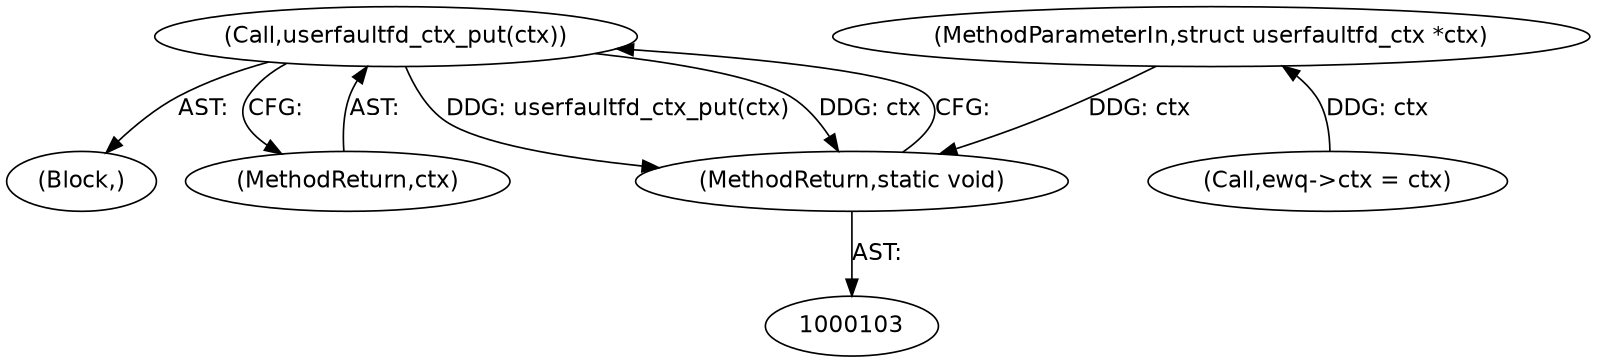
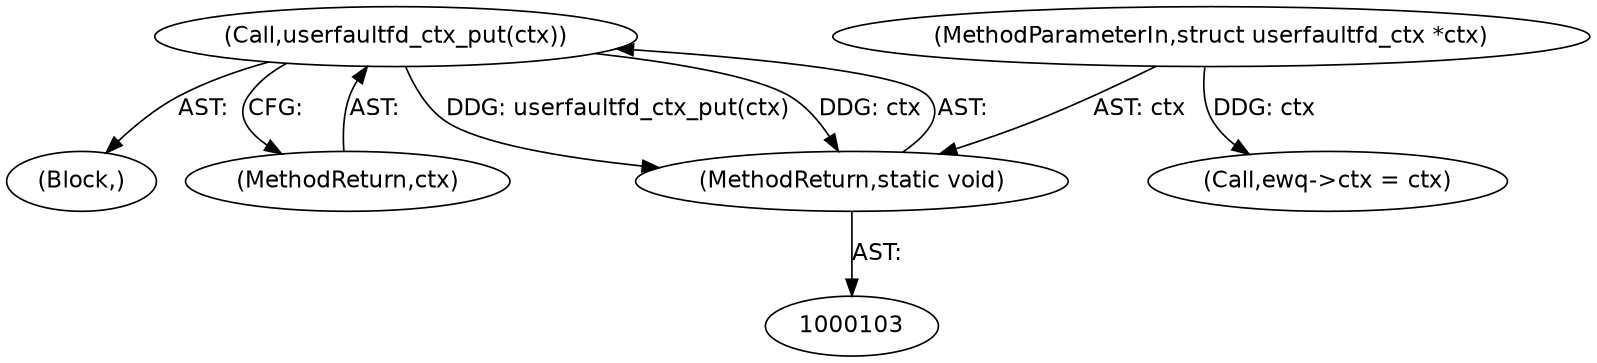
(967, 109) -> (967, 109)
(1140, 109) -> (1140, 109)
(1323, 109) -> (1208, 111)
